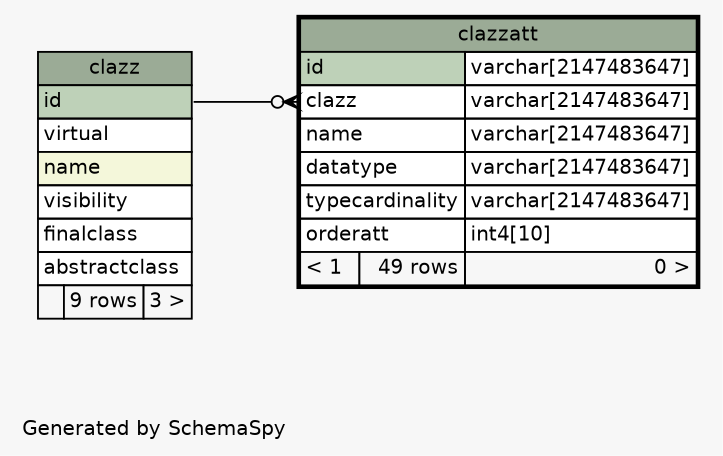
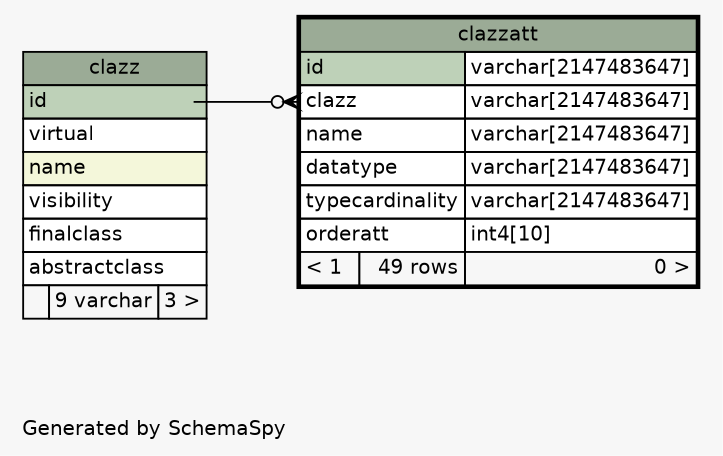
(104, 301) -> (104, 301)
